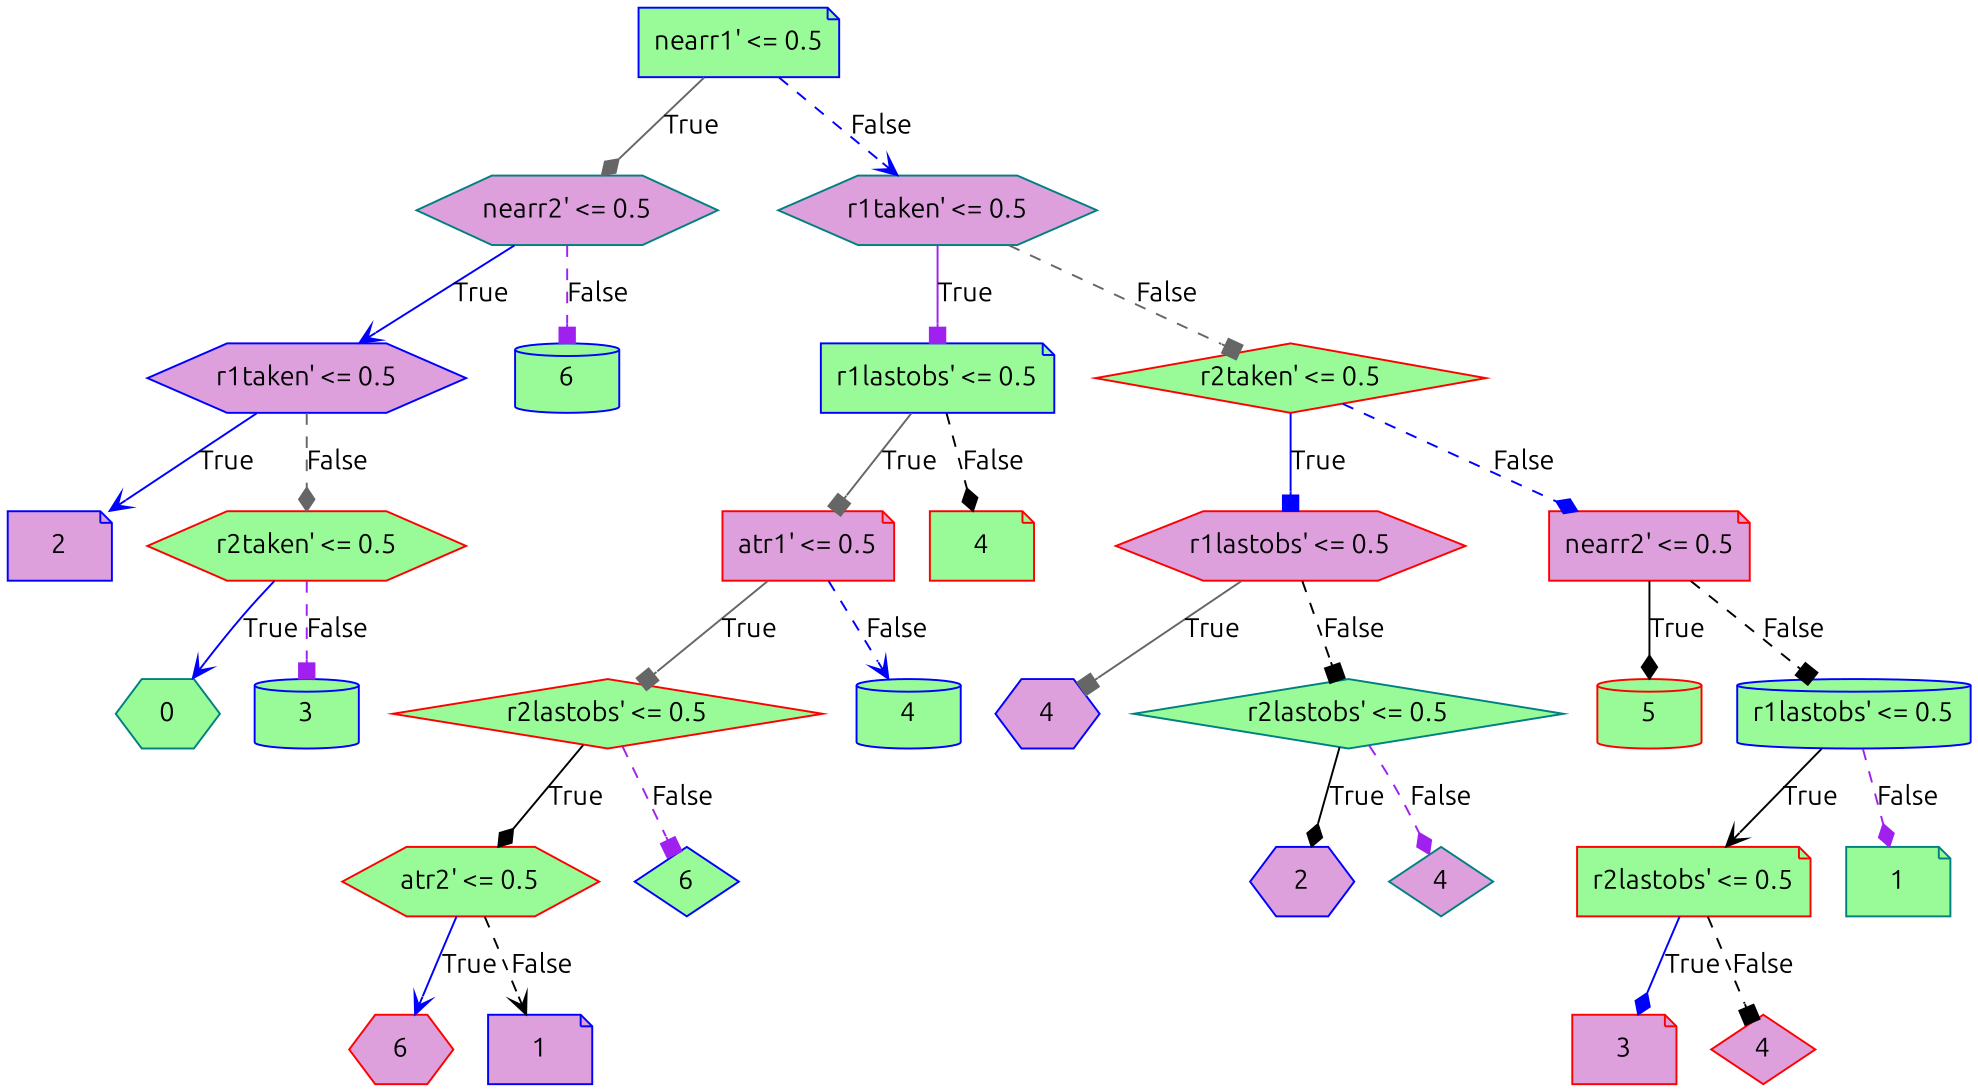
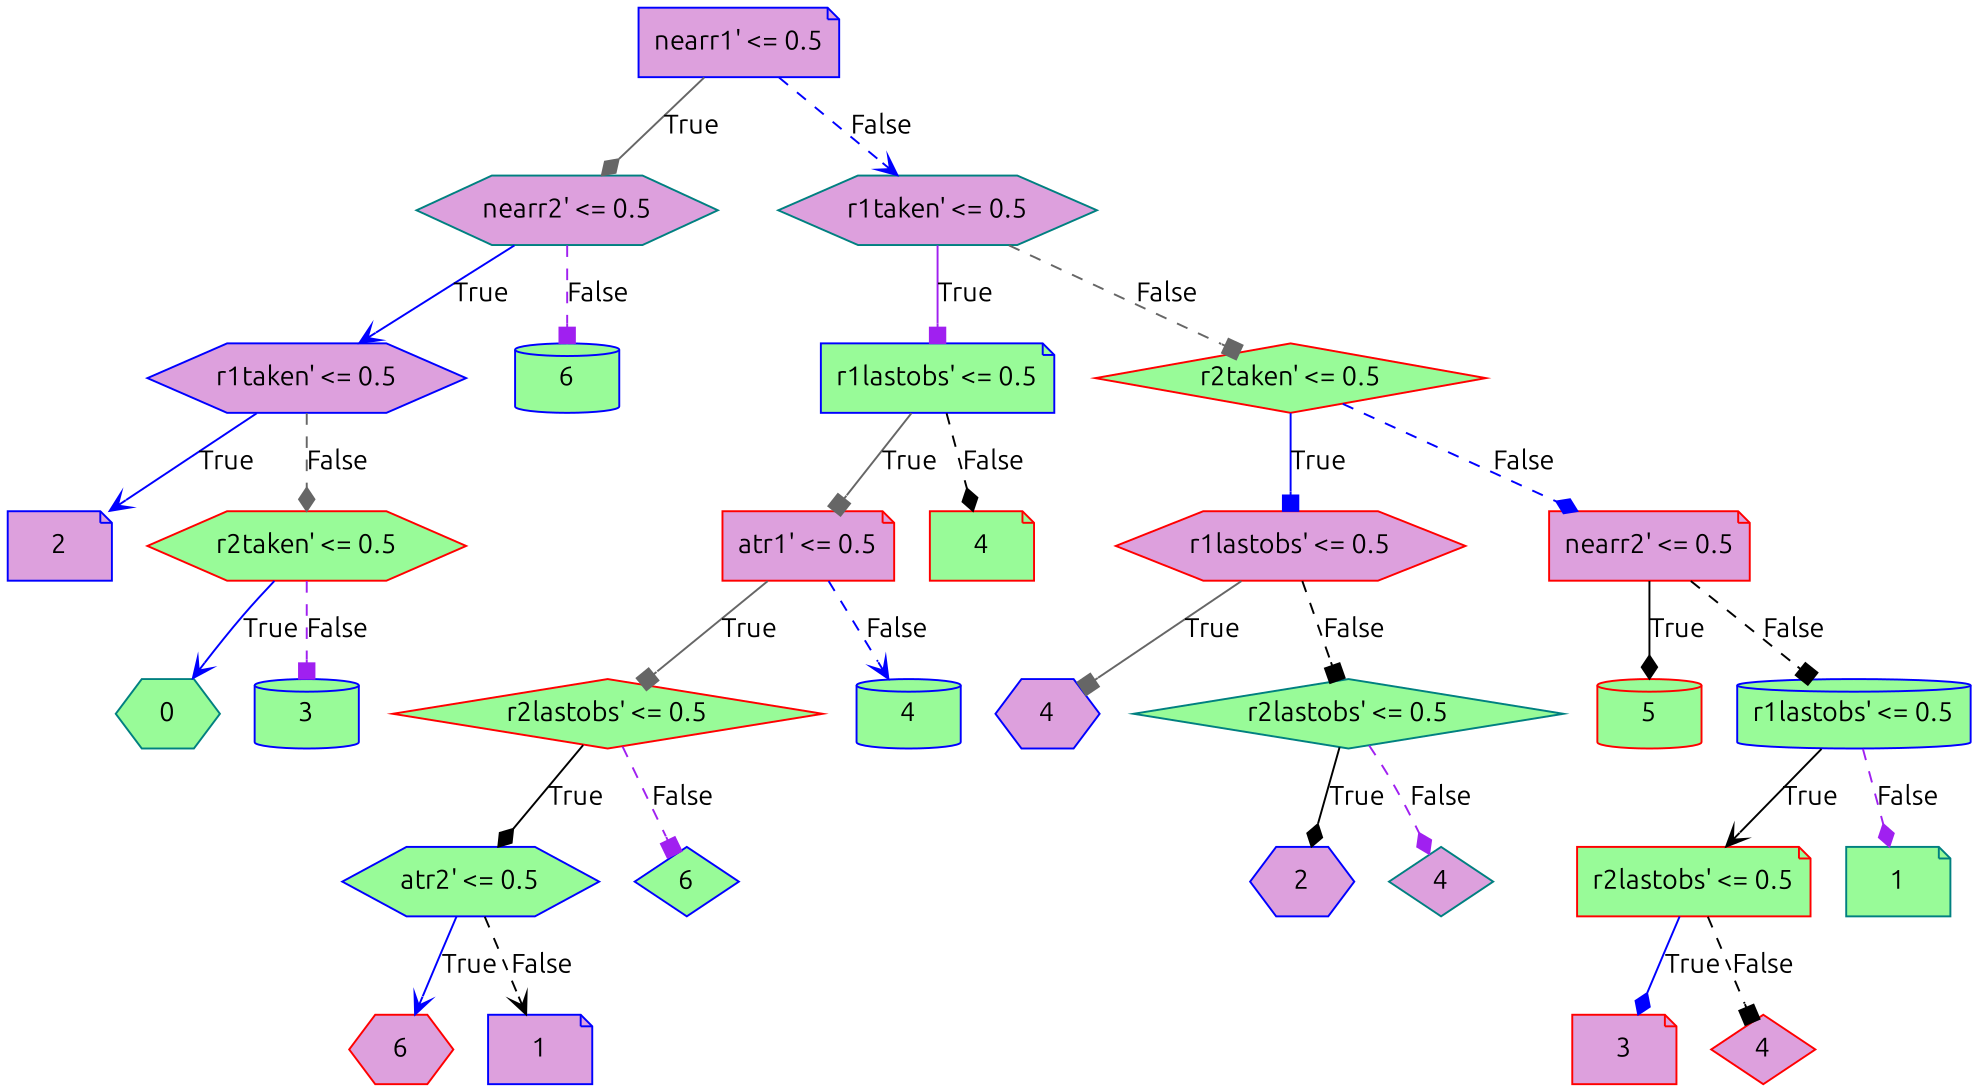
(739, 42) -> (739, 42)
(471, 882) -> (471, 882)
